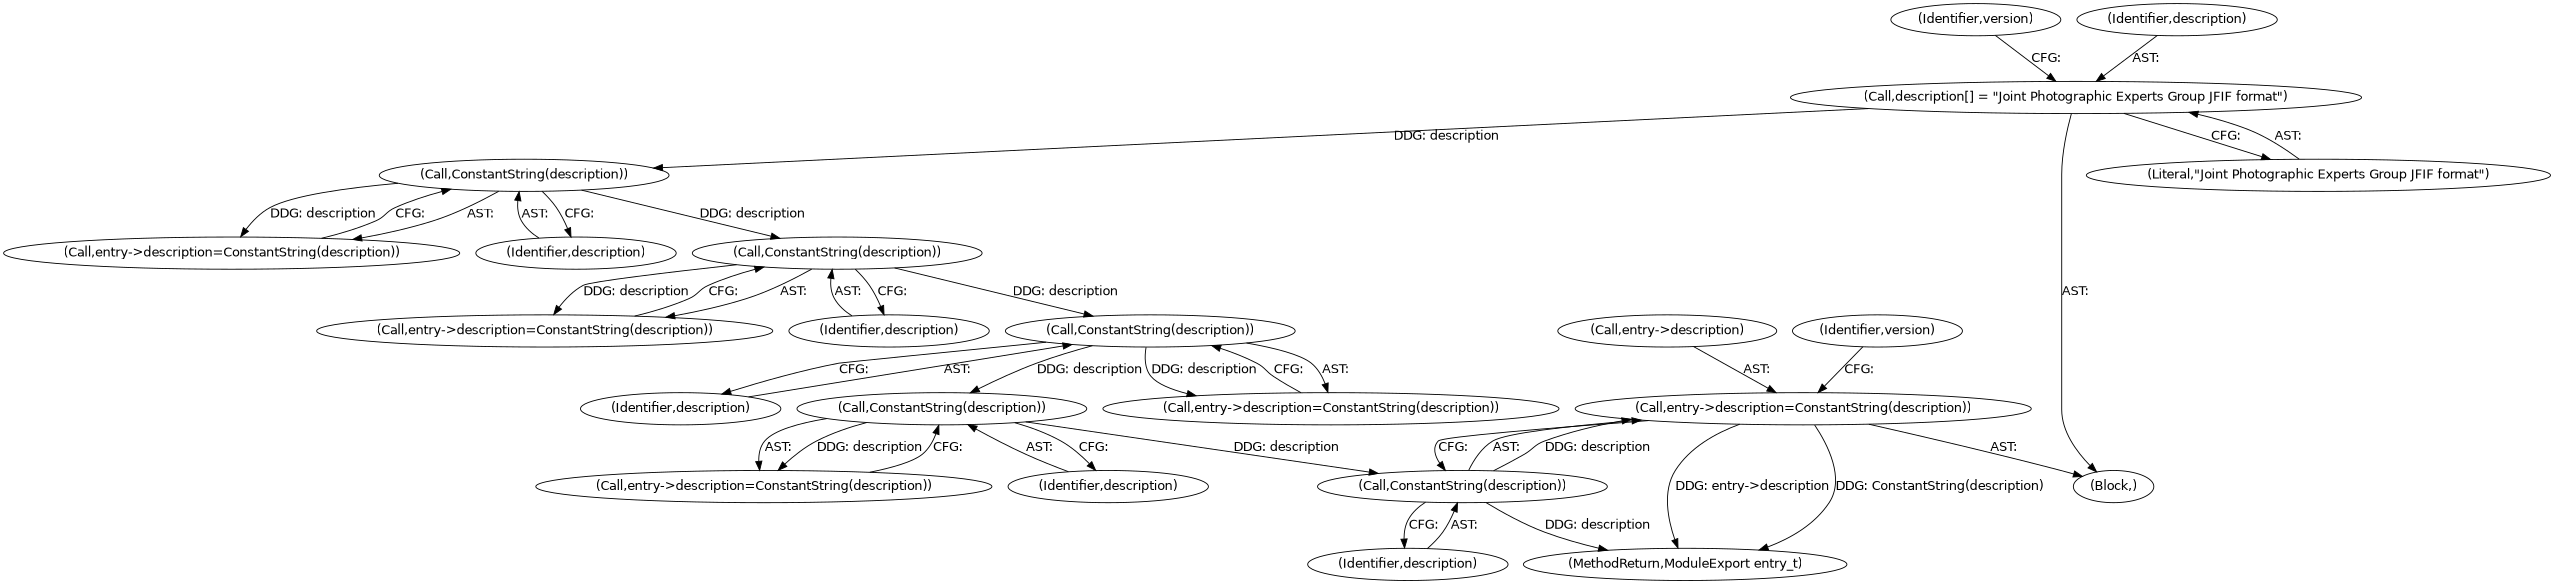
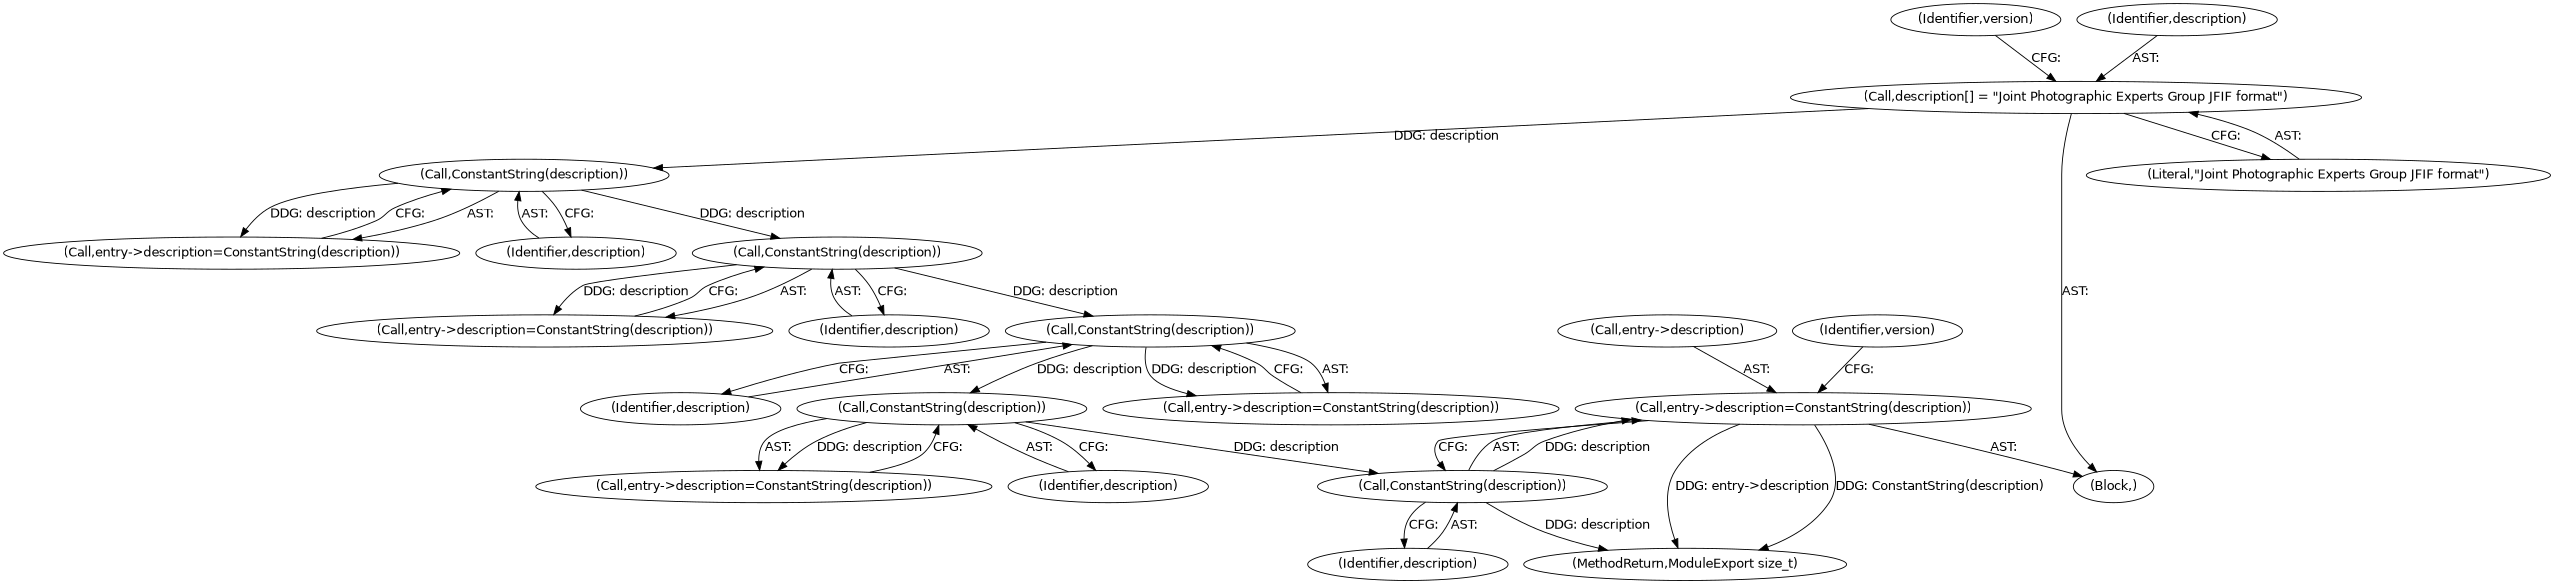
(1685, 564) -> (1685, 564)
